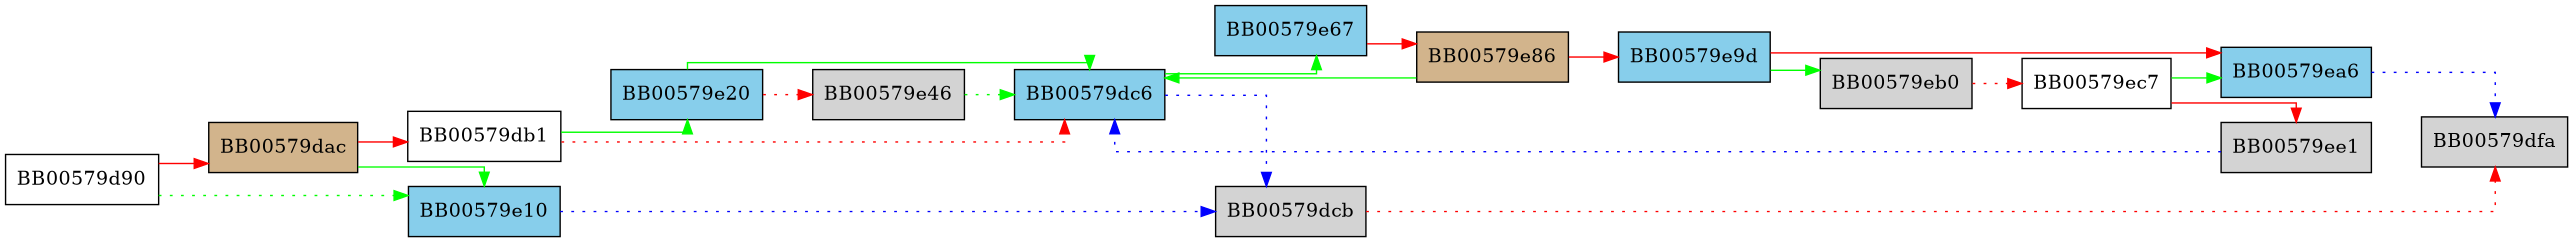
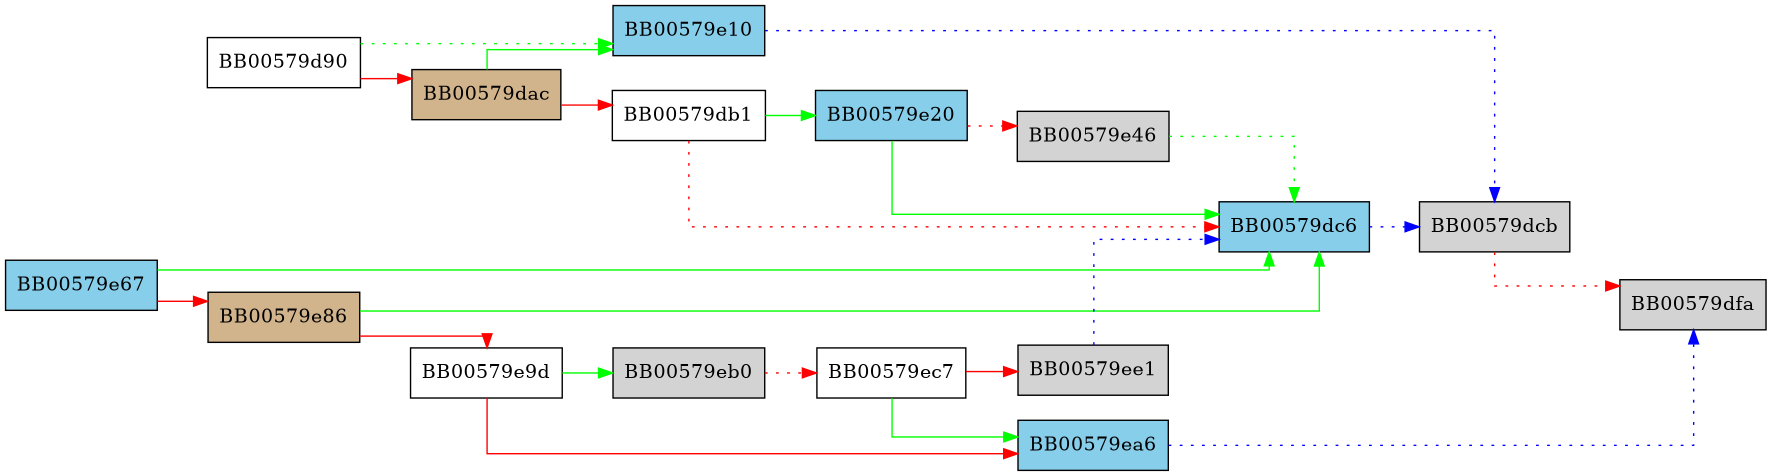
(1694, 57) -> (486, 373)
(1243, 74) -> (715, 270)
